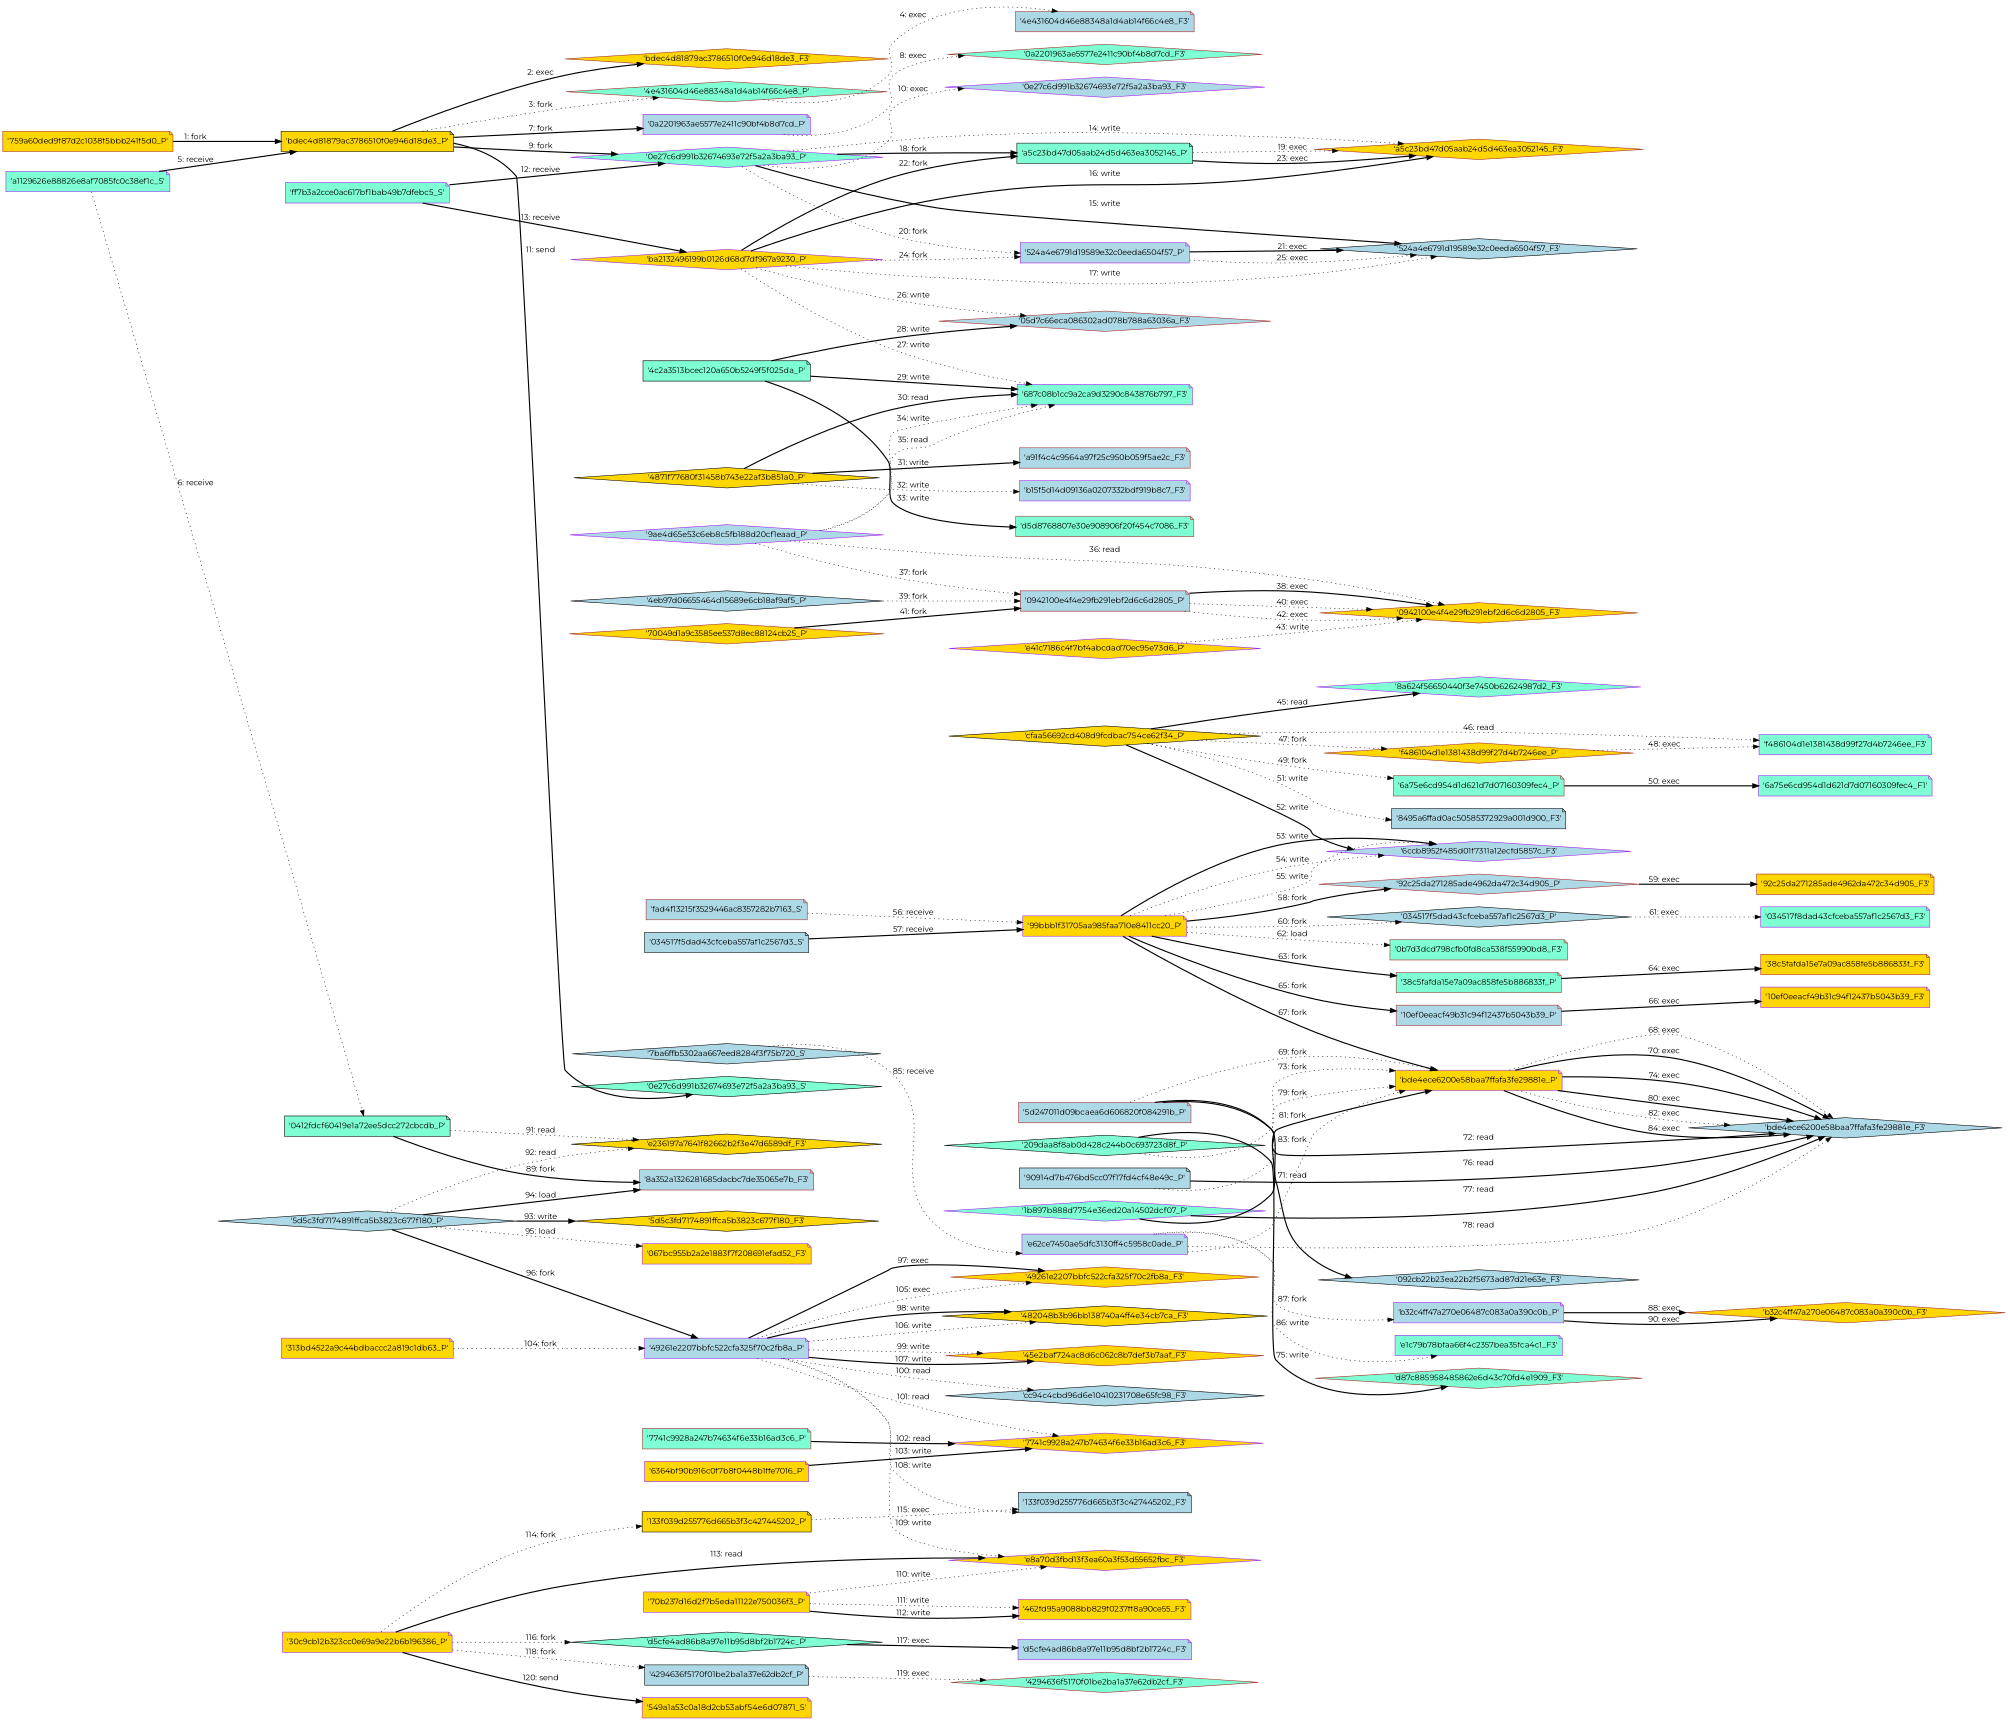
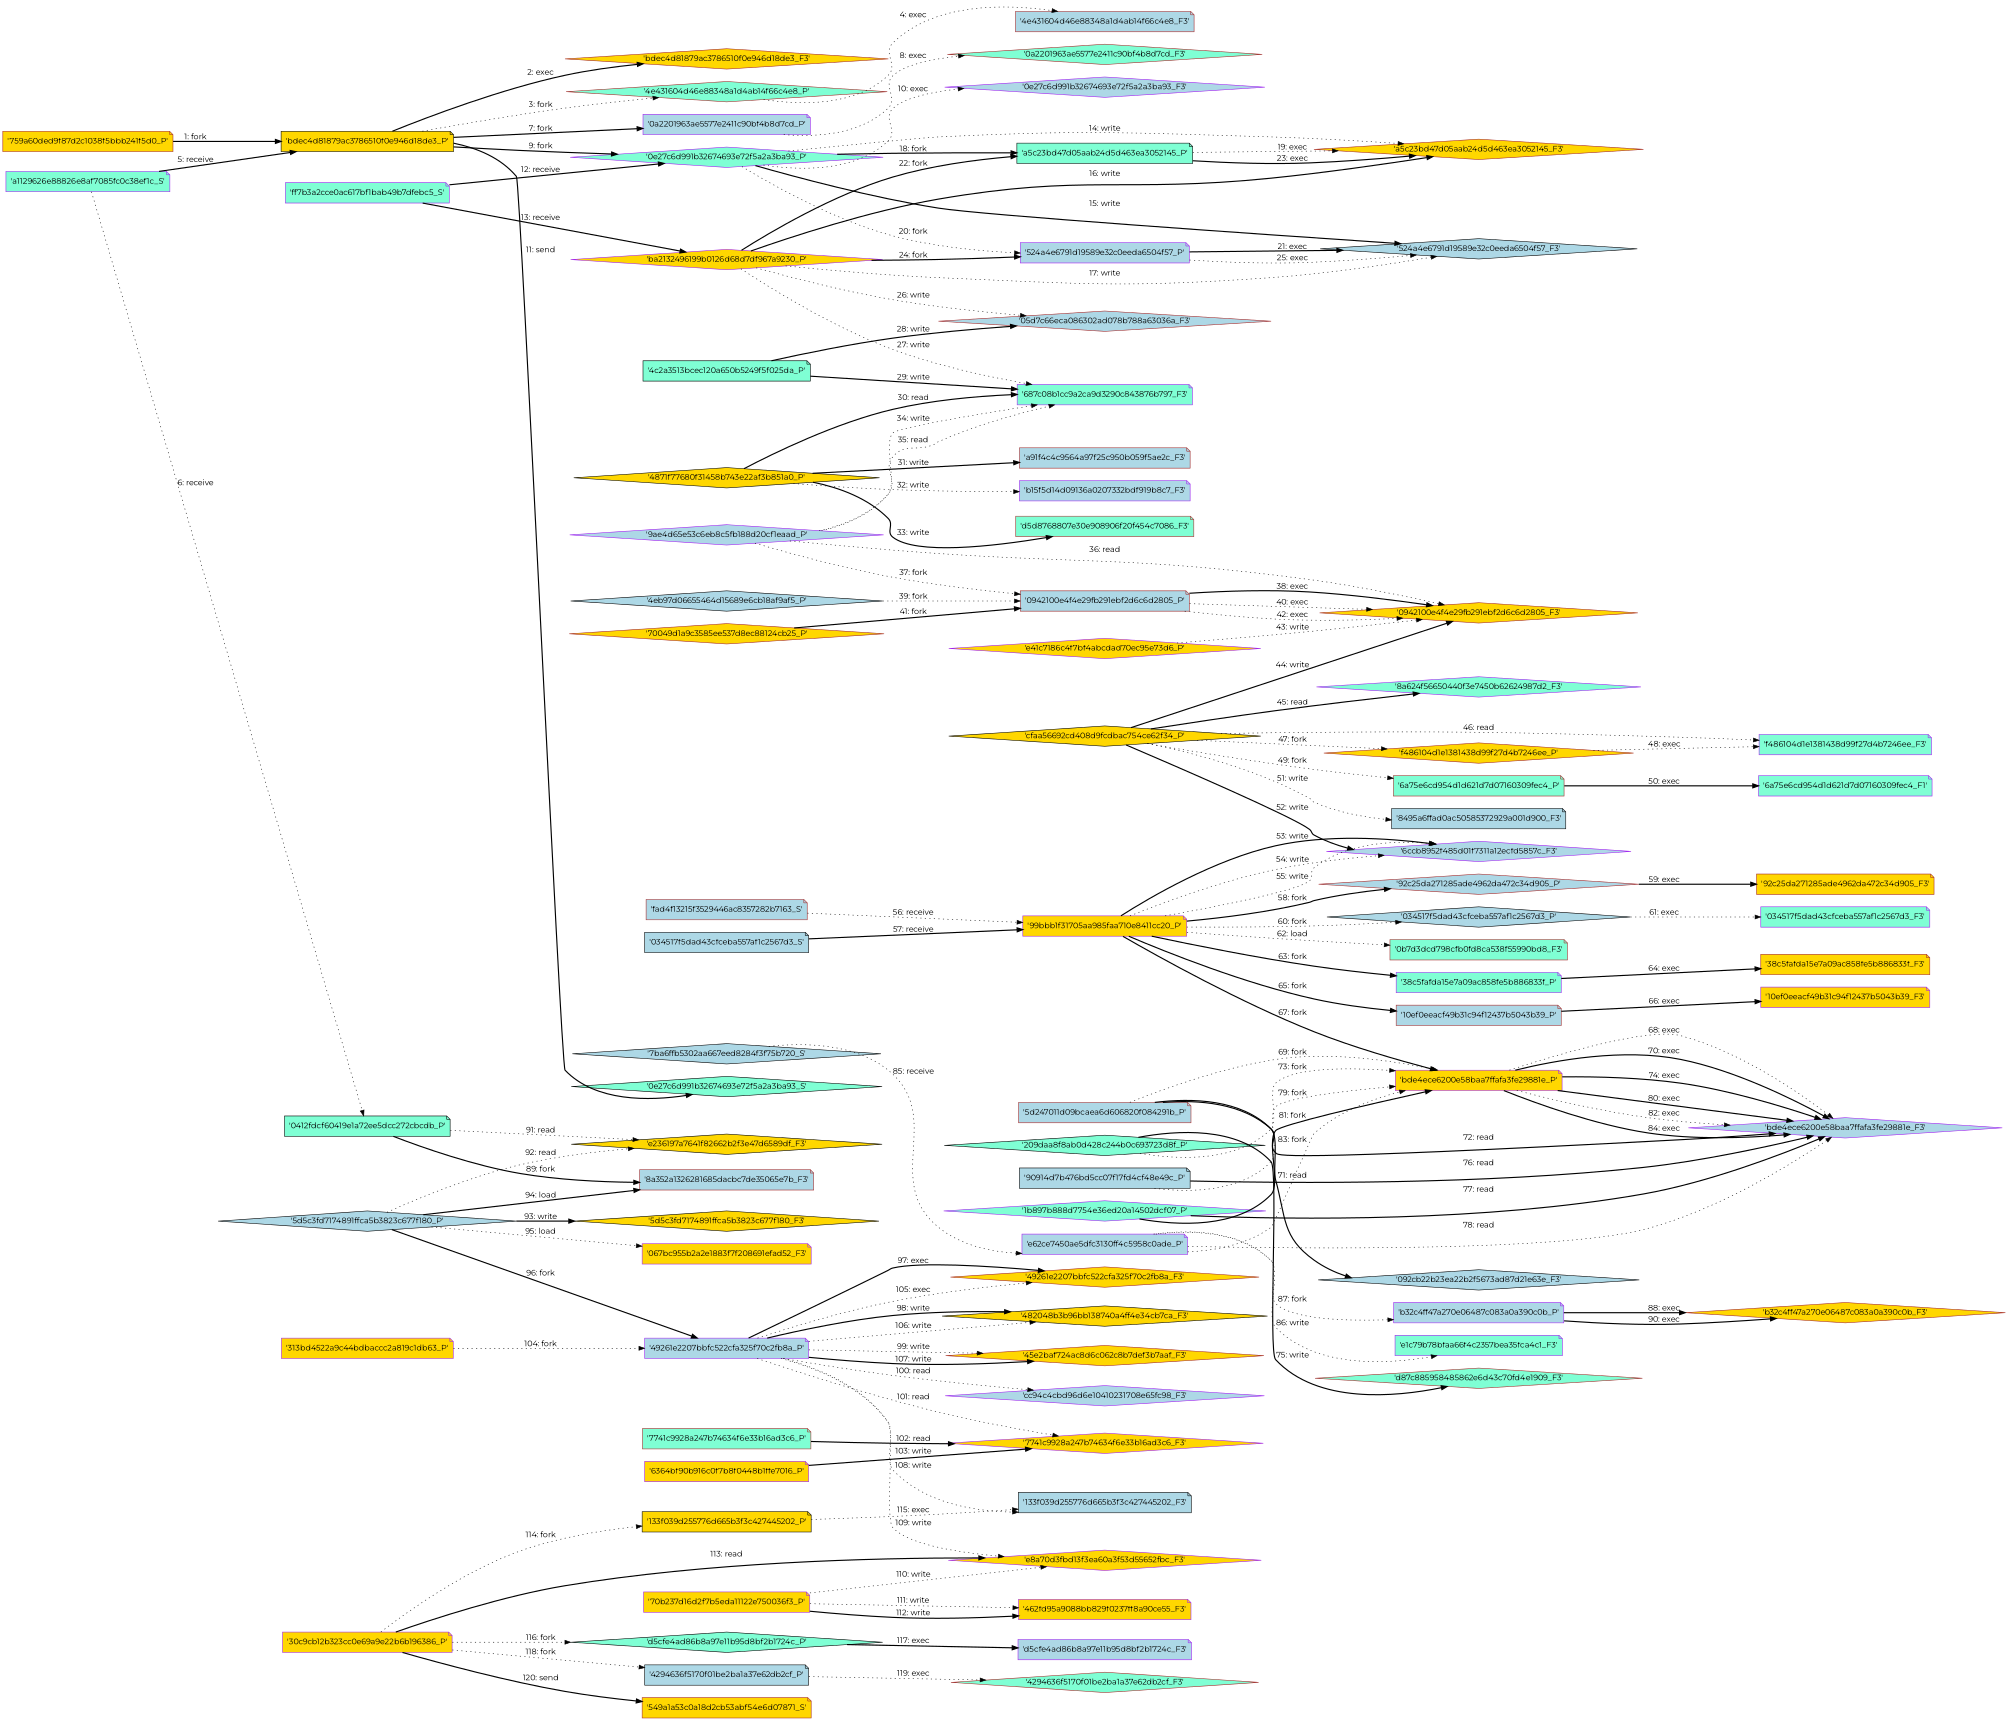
(943, 259) -> (943, 259)
(883, 455) -> (917, 546)
none -> (1289, 675)
(1845, 917) -> (1845, 917)
(1479, 983) -> (1479, 983)
(1845, 1128) -> (1845, 1128)
(1105, 1396) -> (1105, 1396)
(727, 1708) -> (727, 1708)
